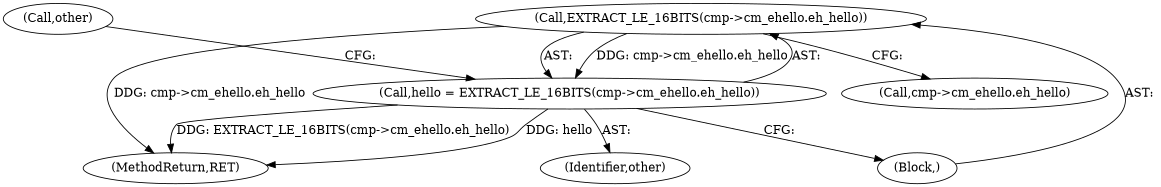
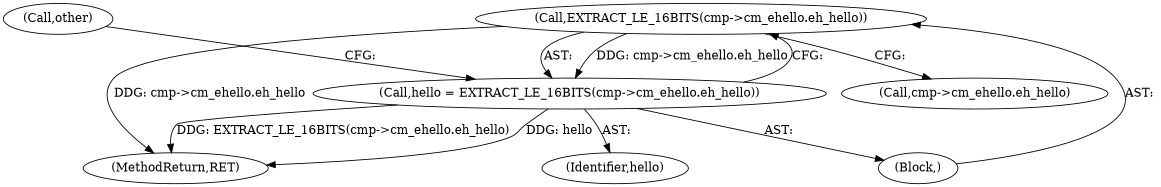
(808, 56) -> (810, 56)
(781, 131) -> (781, 131)
(615, 168) -> (615, 168)
